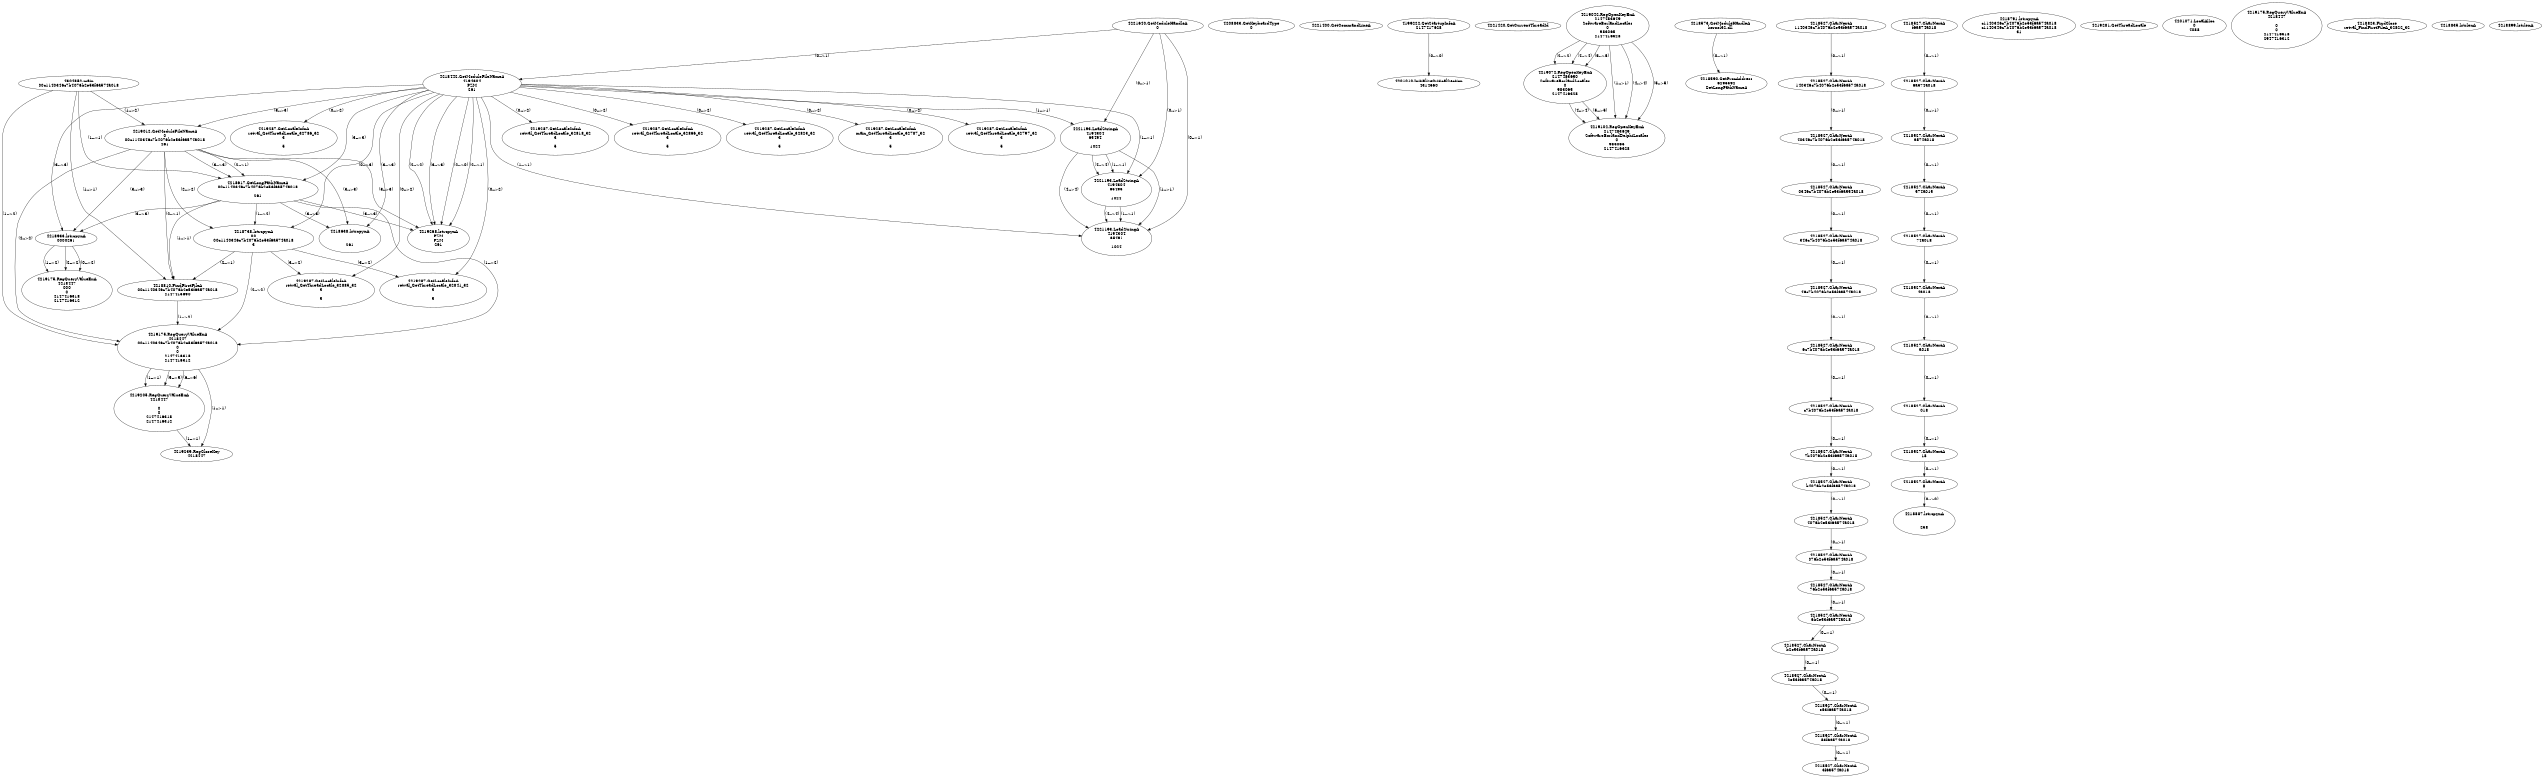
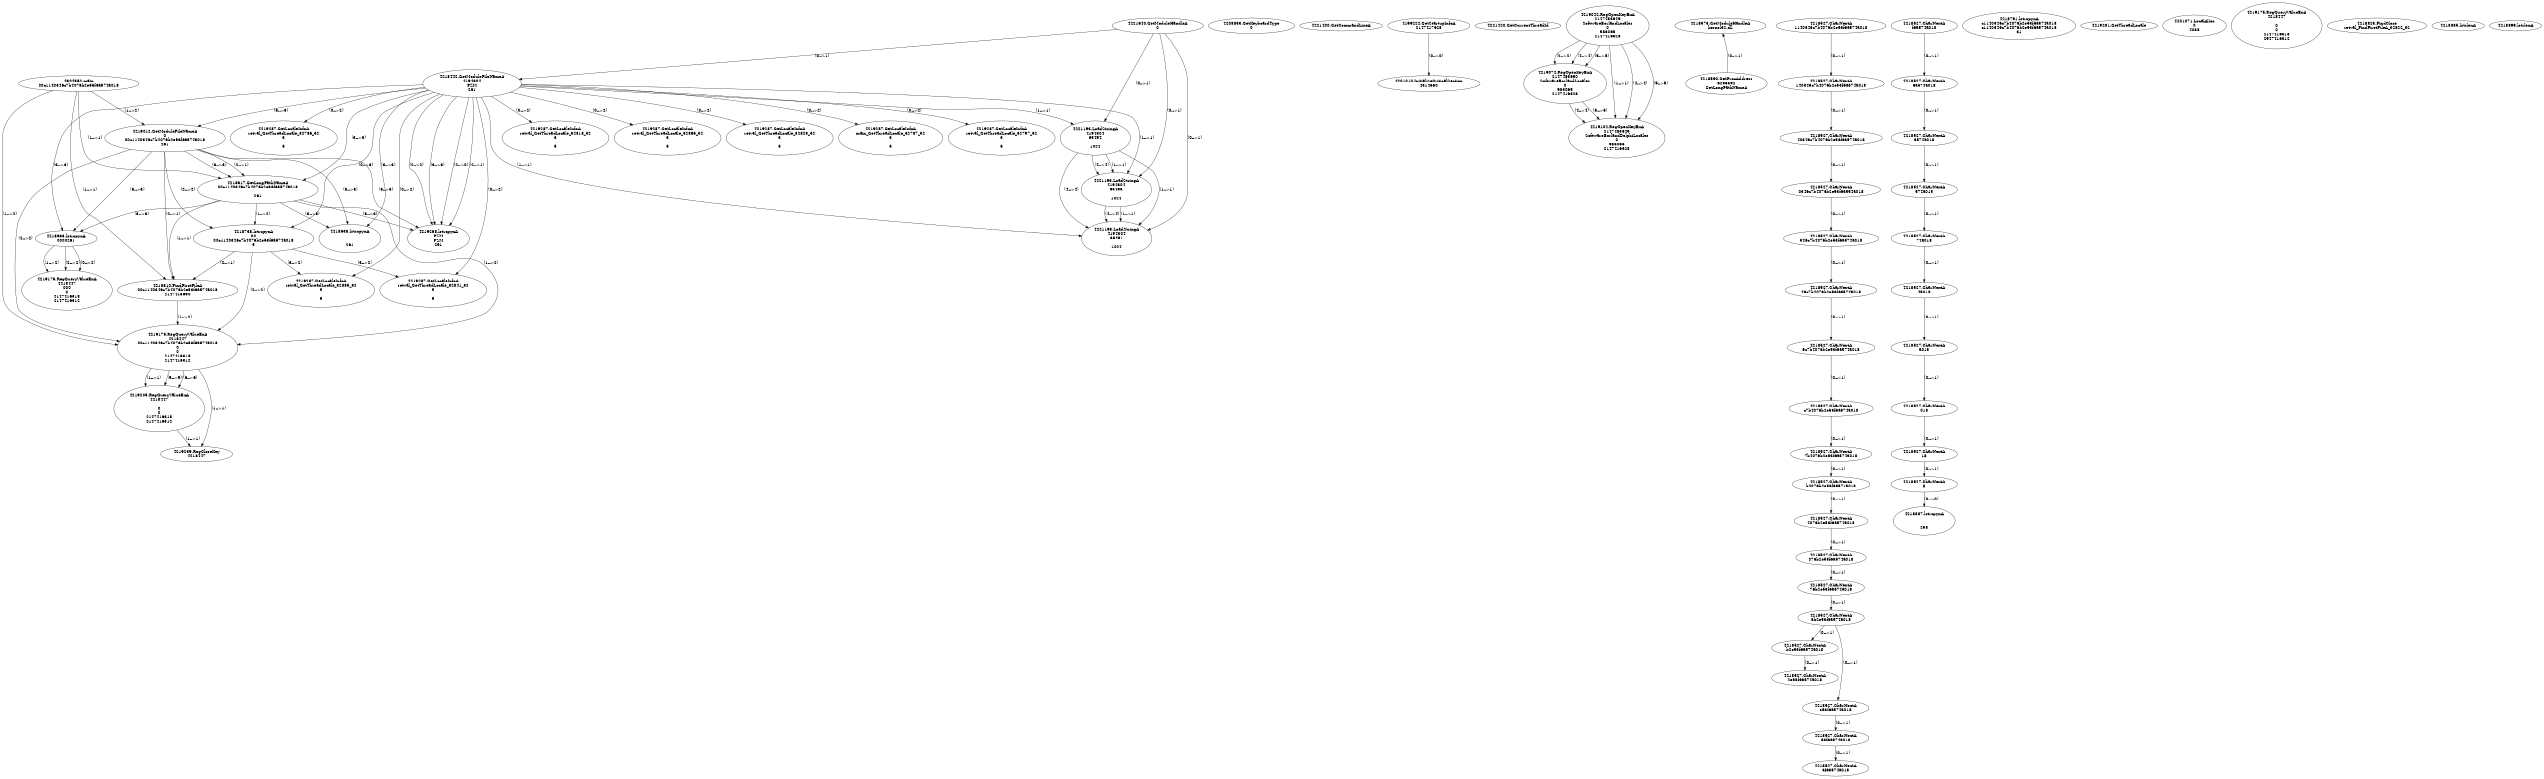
(1712, 52) -> (1728, 54)
(1831, 484) -> (1831, 484)
(1819, 692) -> (1843, 661)
